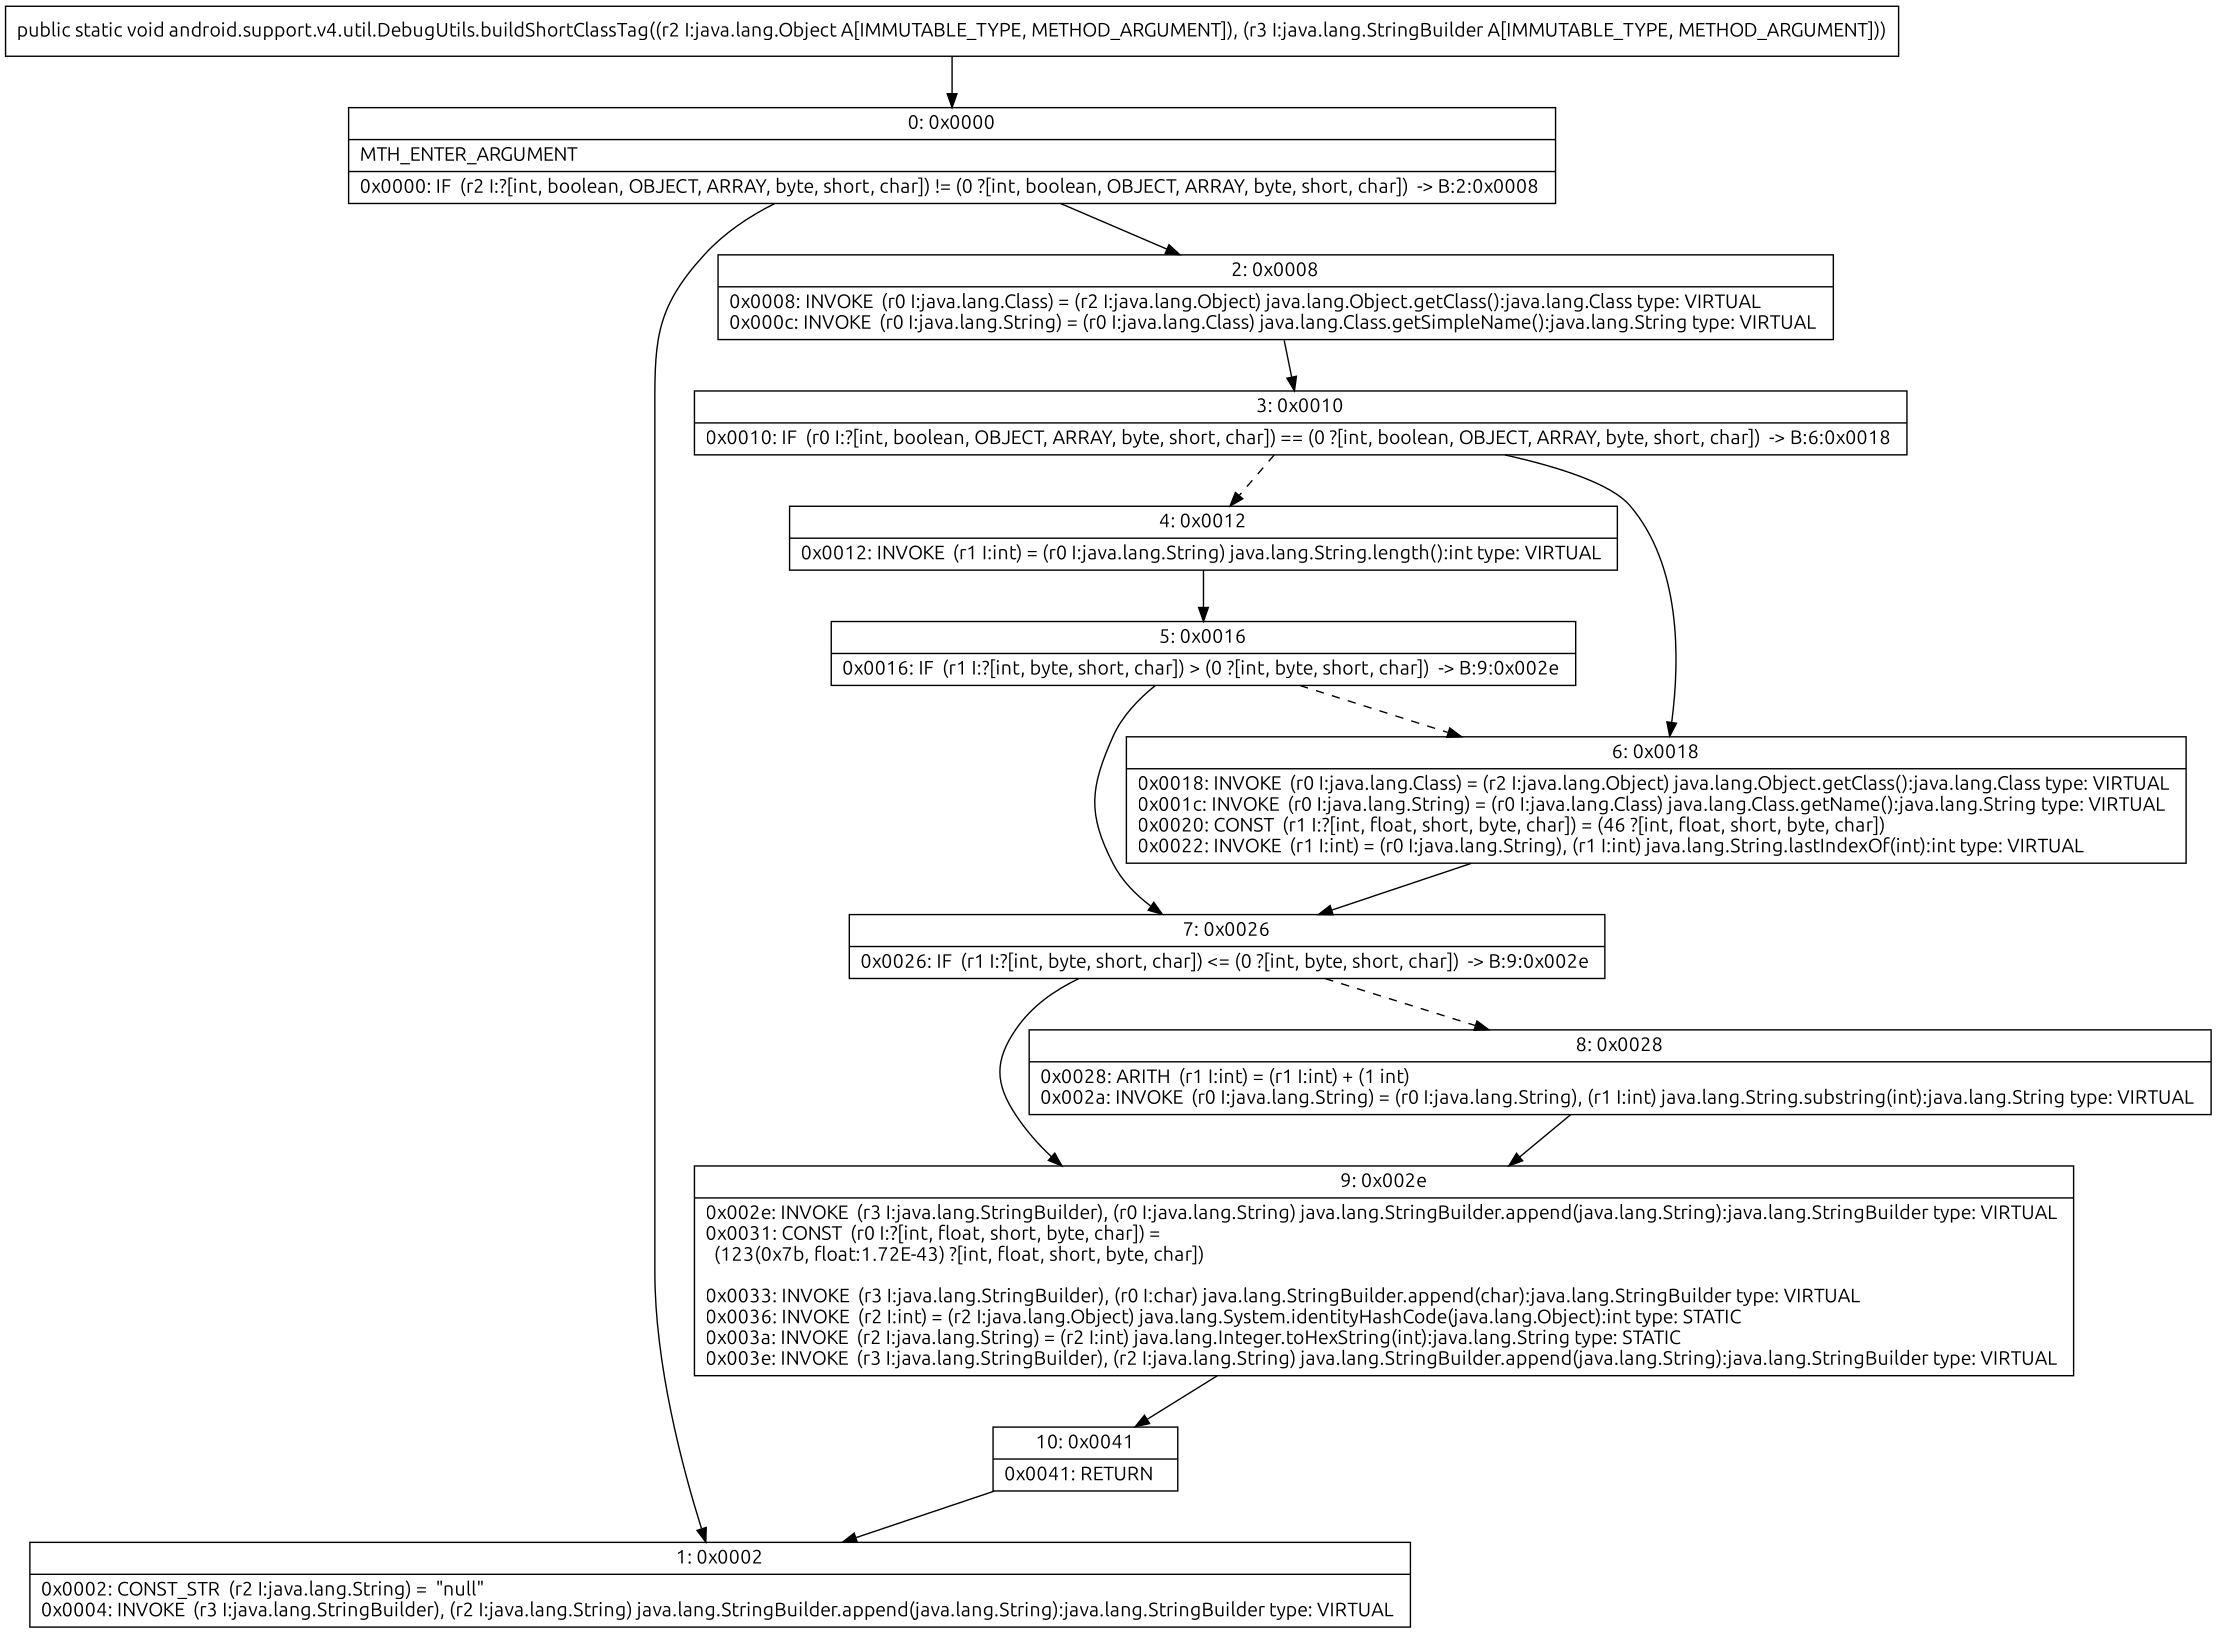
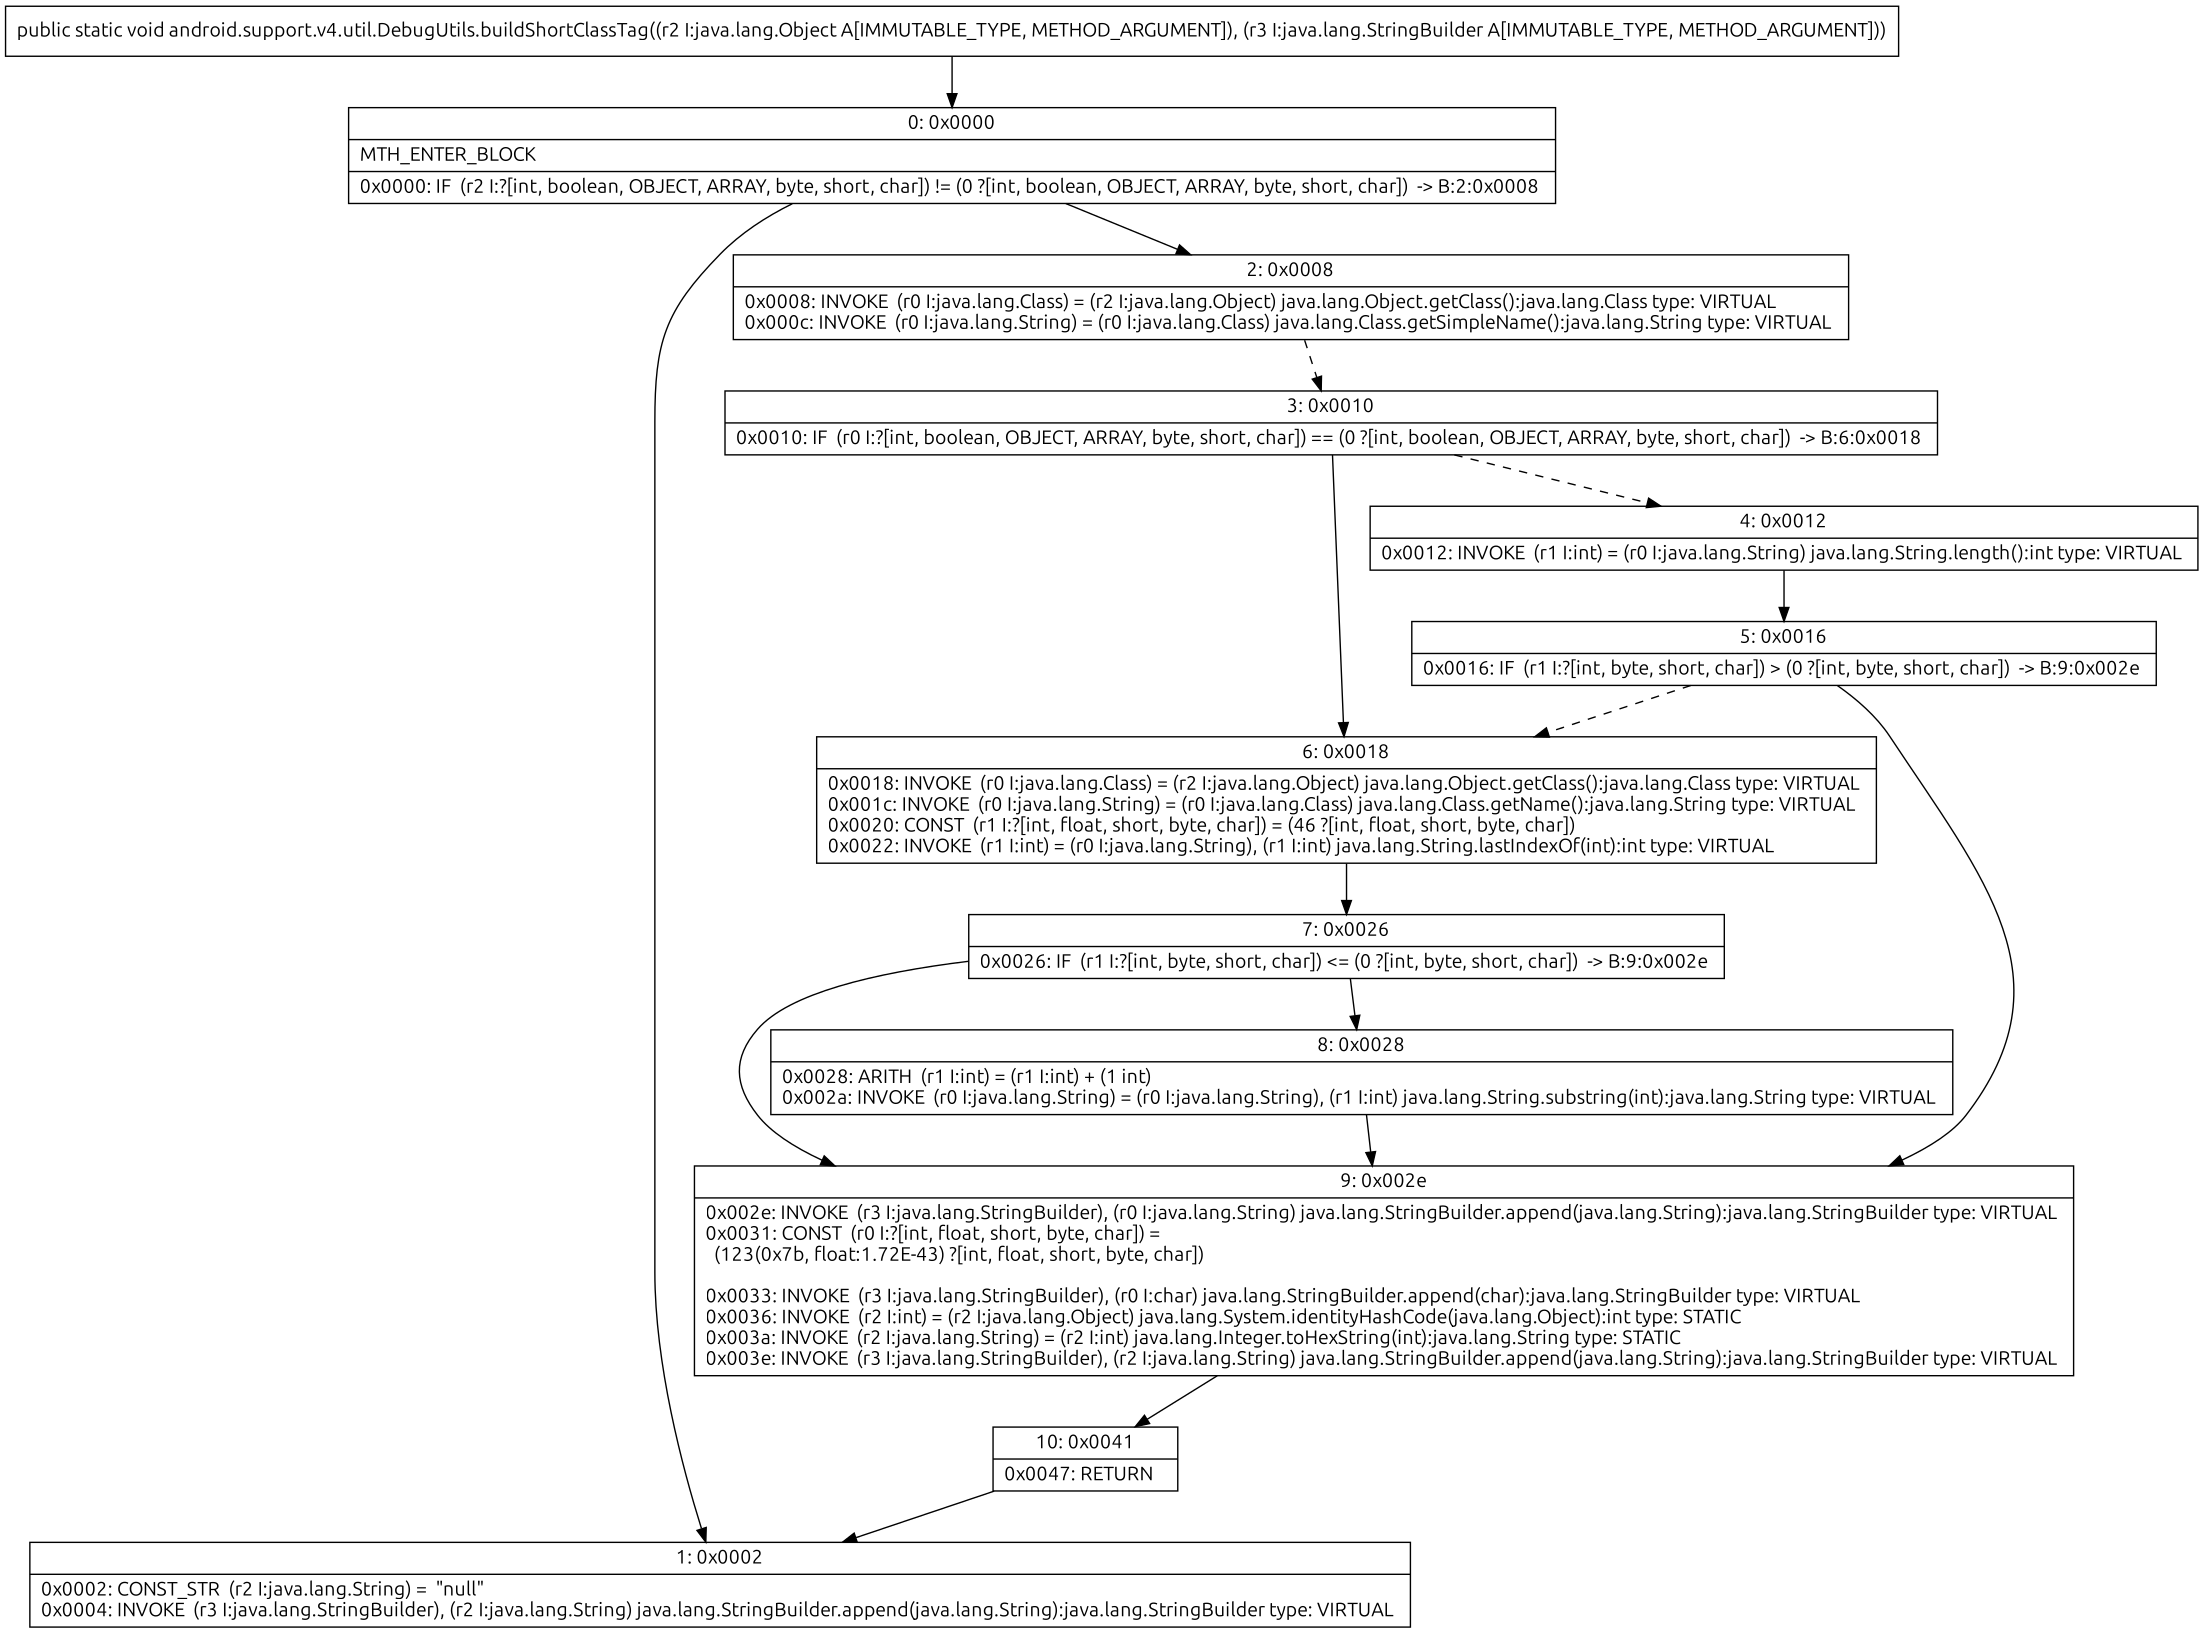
(469, 155) -> (448, 155)
(1288, 359) -> (1311, 359)
(1095, 795) -> (1999, 920)
(1400, 1002) -> (1353, 997)
(1085, 1474) -> (1085, 1474)
